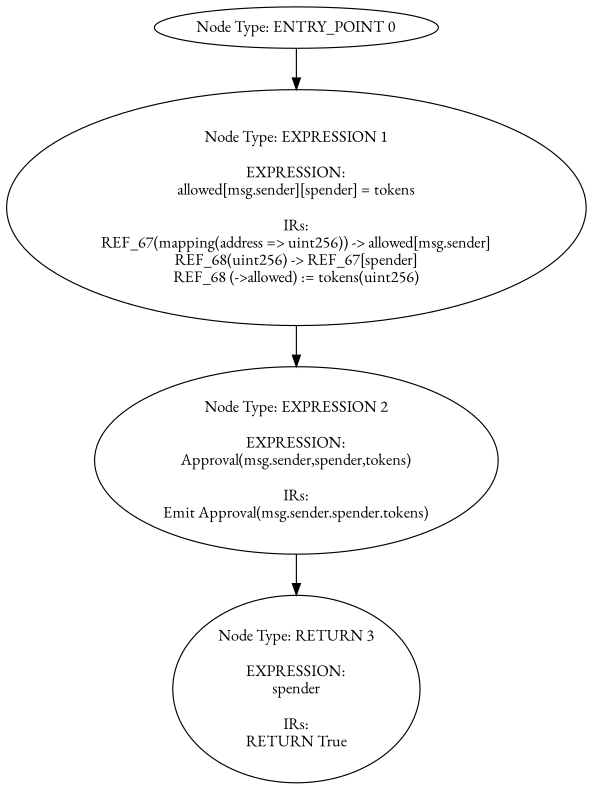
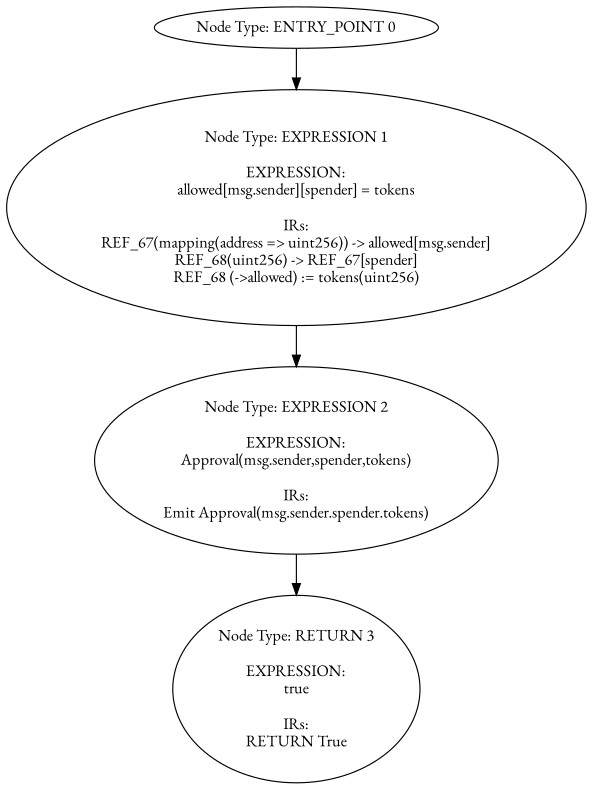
(296, 689) -> (296, 689)
